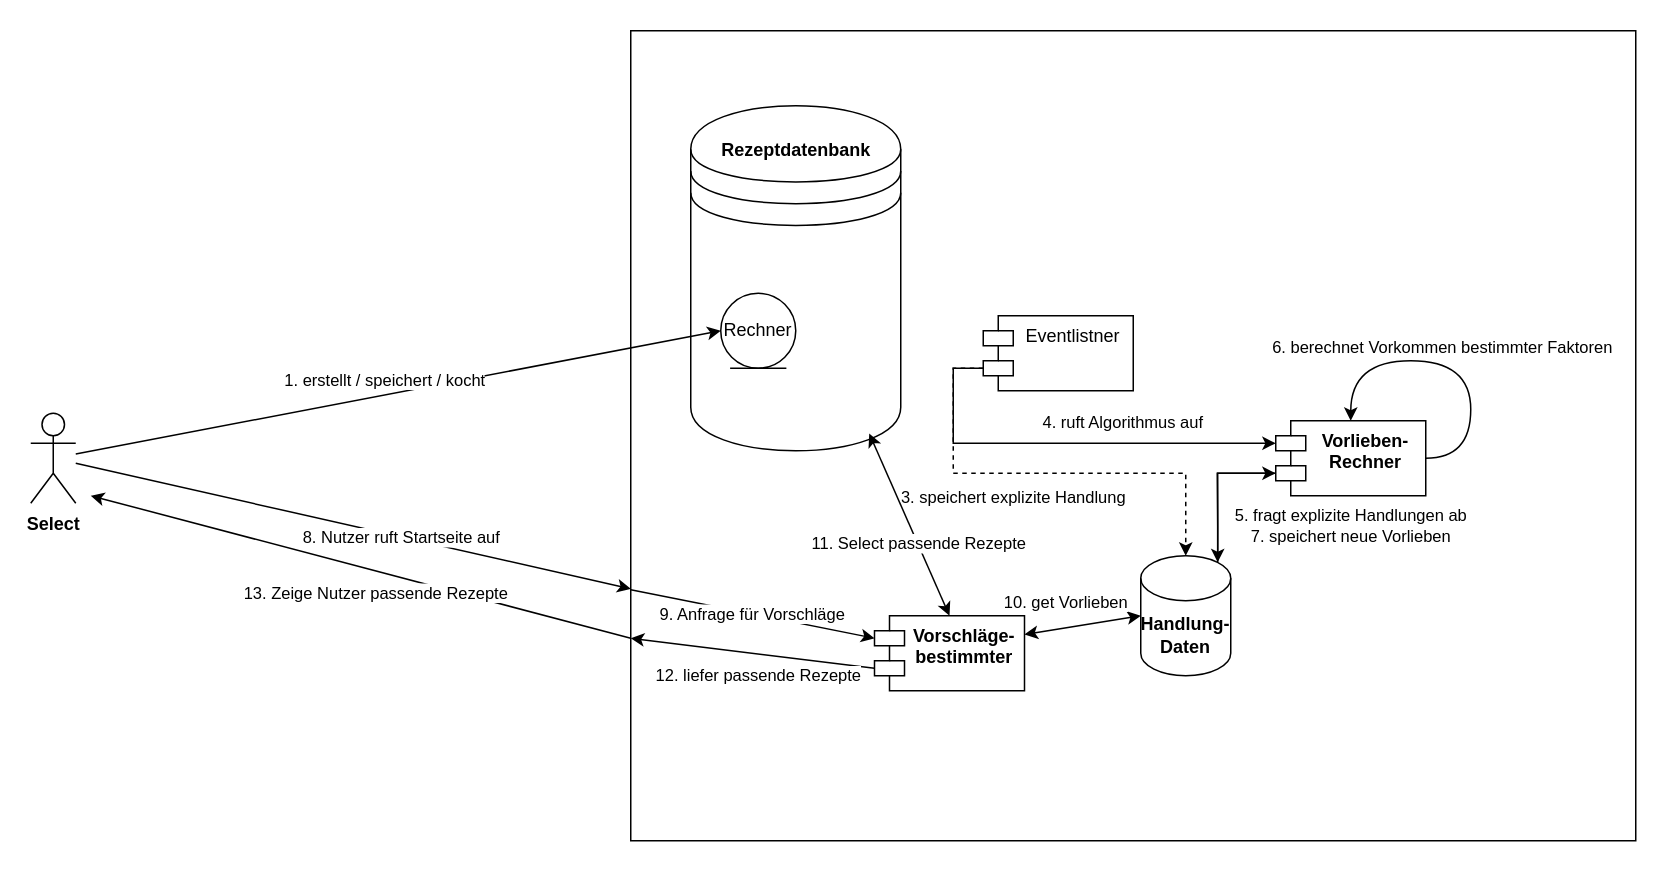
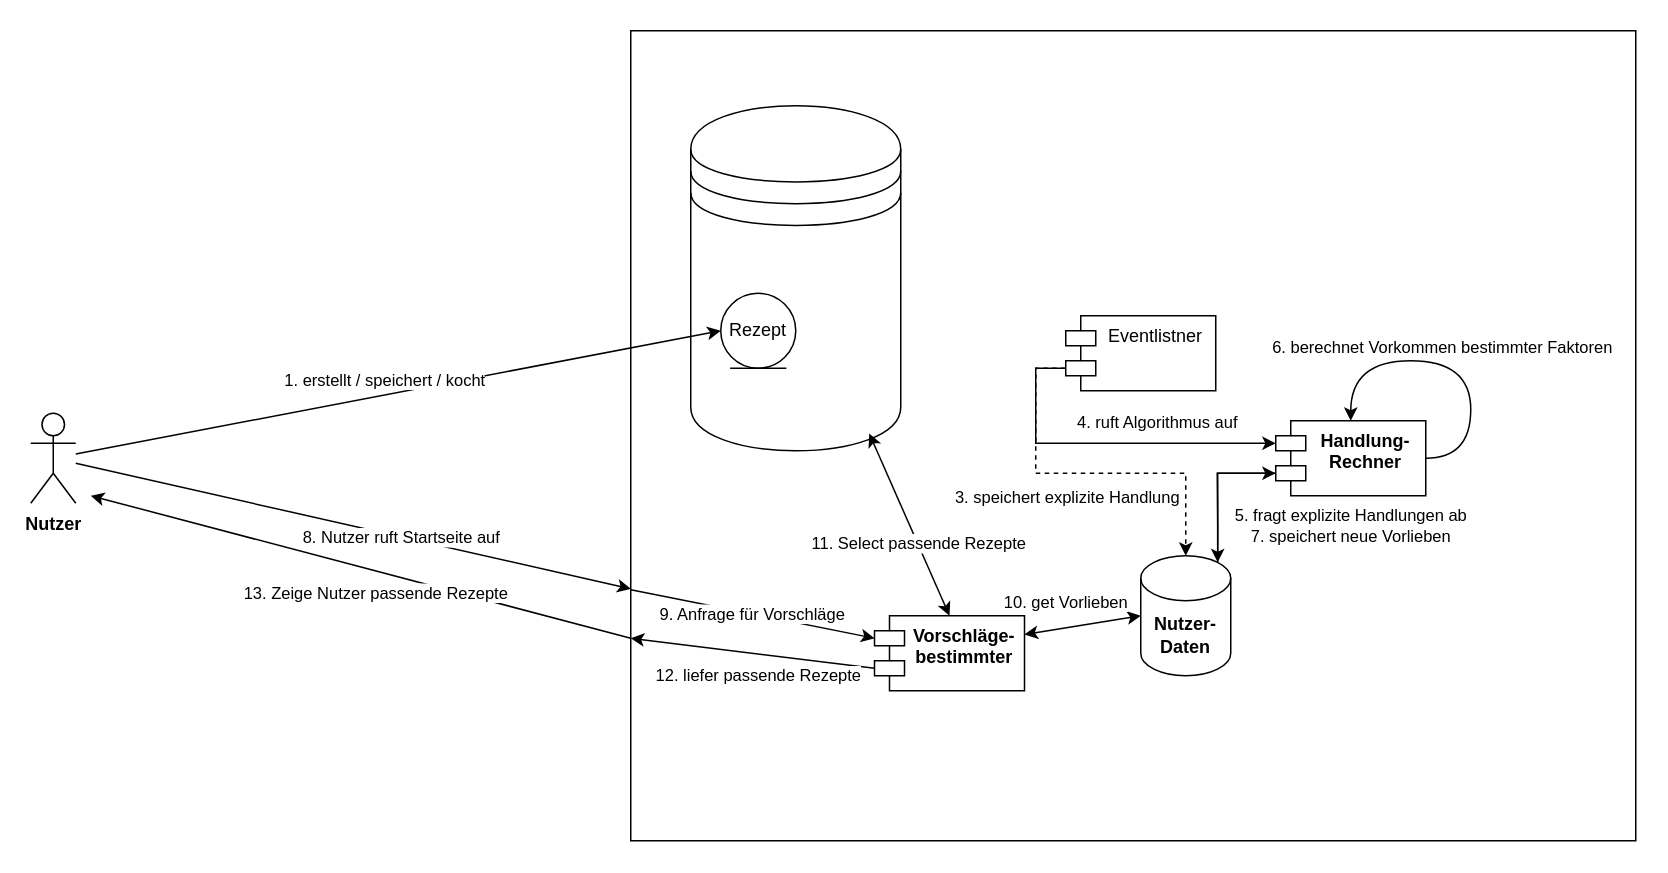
(796, 151) -> none
(758, 331) -> (758, 331)
(1058, 353) -> (1141, 353)
(1365, 441) -> (1365, 441)
(54, 525) -> (54, 525)
(1186, 635) -> (1186, 635)
